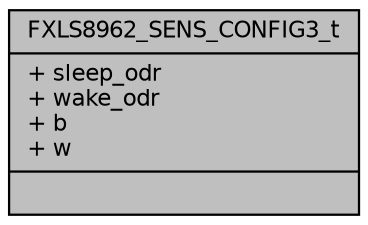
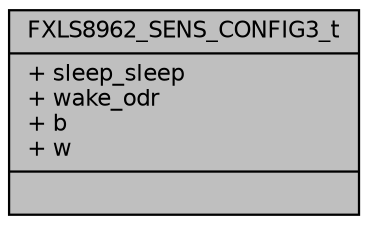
(94, 74) -> (107, 74)
